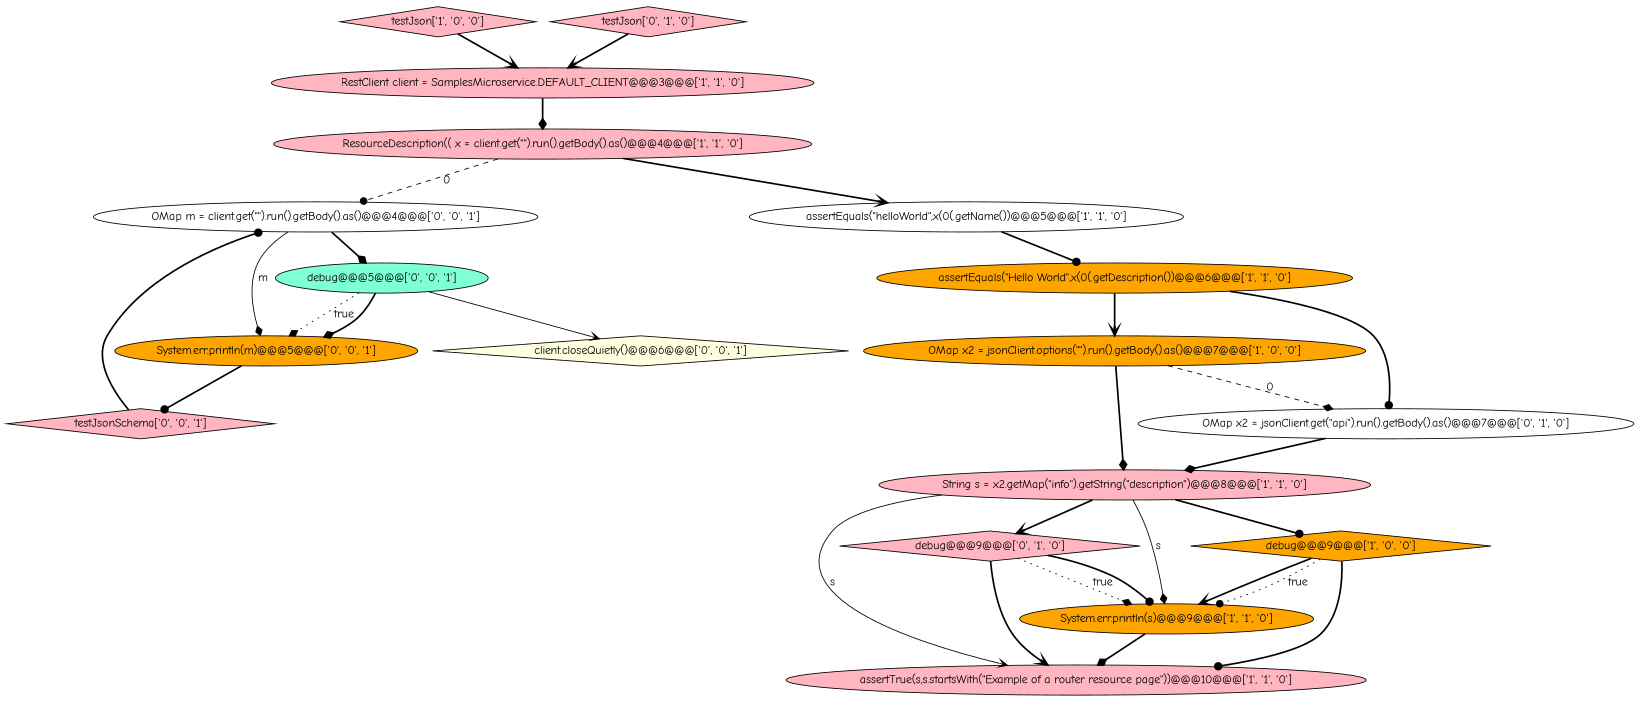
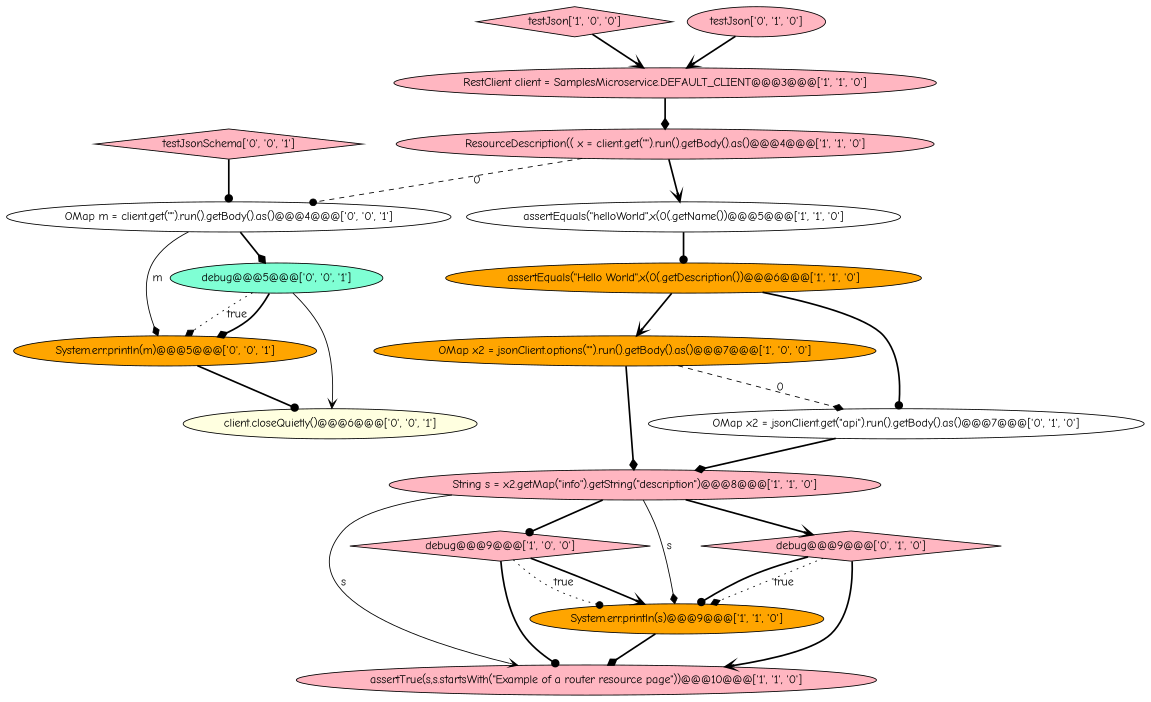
(648, 22) -> (756, 22)
(641, 351) -> (330, 424)
(205, 387) -> (244, 386)
(1341, 546) -> (500, 546)
